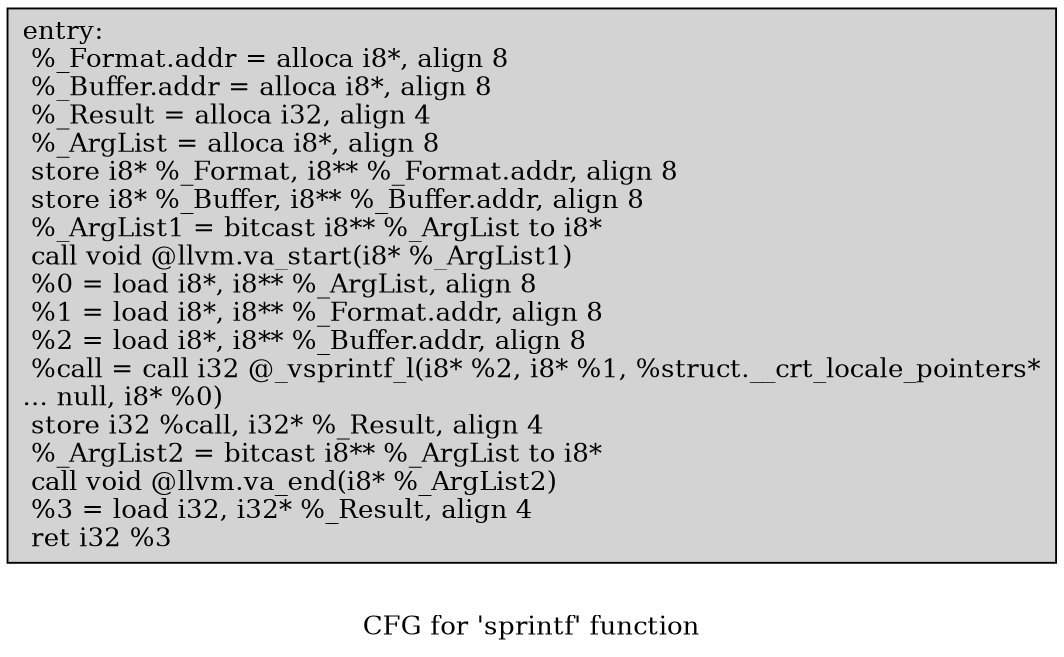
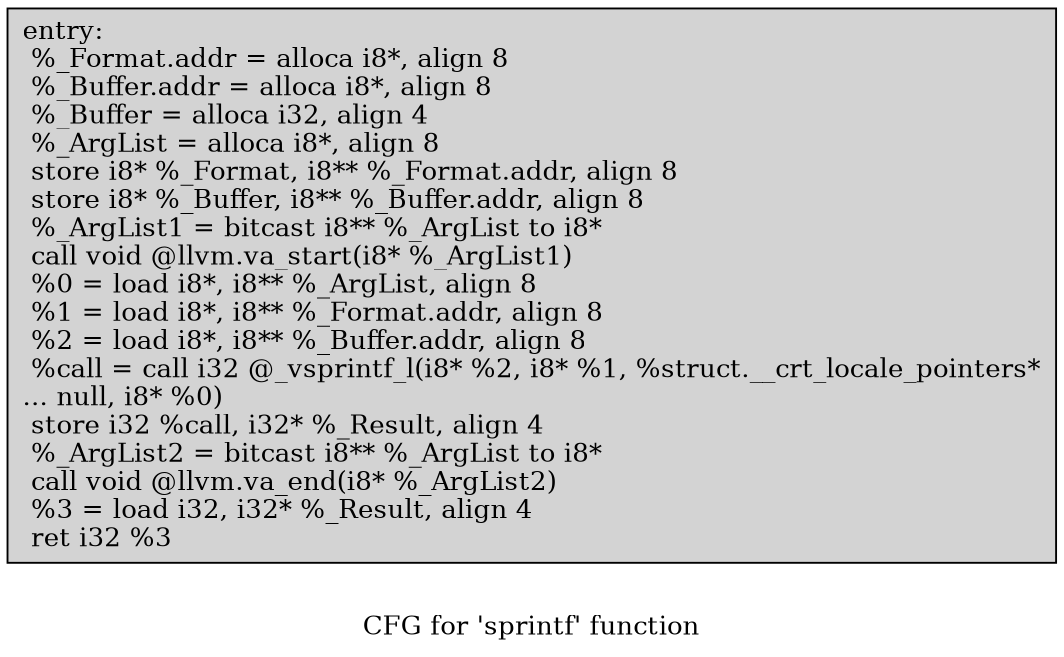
(227, 116) -> (226, 116)
